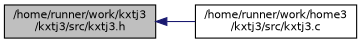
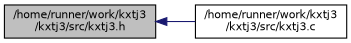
(276, 22) -> (271, 22)
